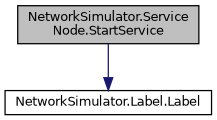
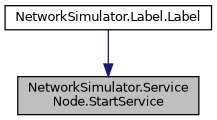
(108, 61) -> (108, 47)
